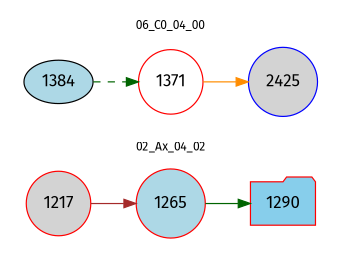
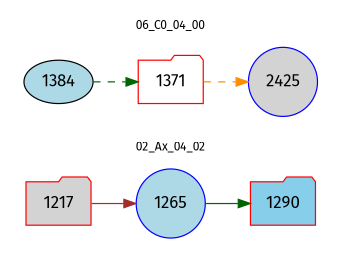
(171, 82) -> (171, 82)
(220, 82) -> (220, 82)
(59, 204) -> (59, 204)
(171, 204) -> (171, 204)
